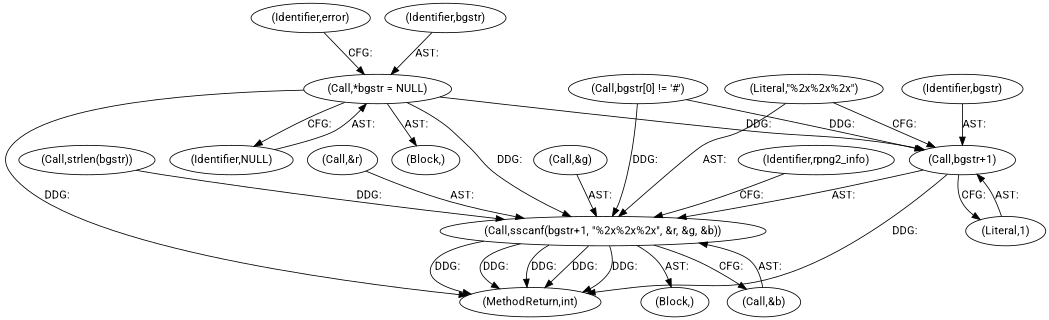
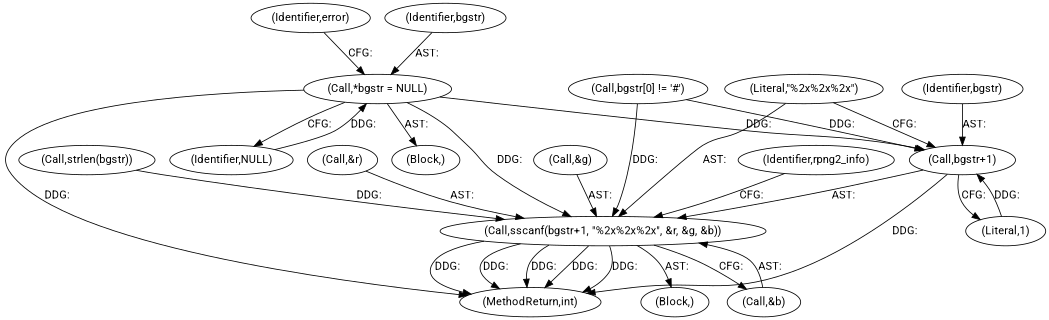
(365, 125) -> (365, 125)
(1009, 196) -> (1009, 196)
